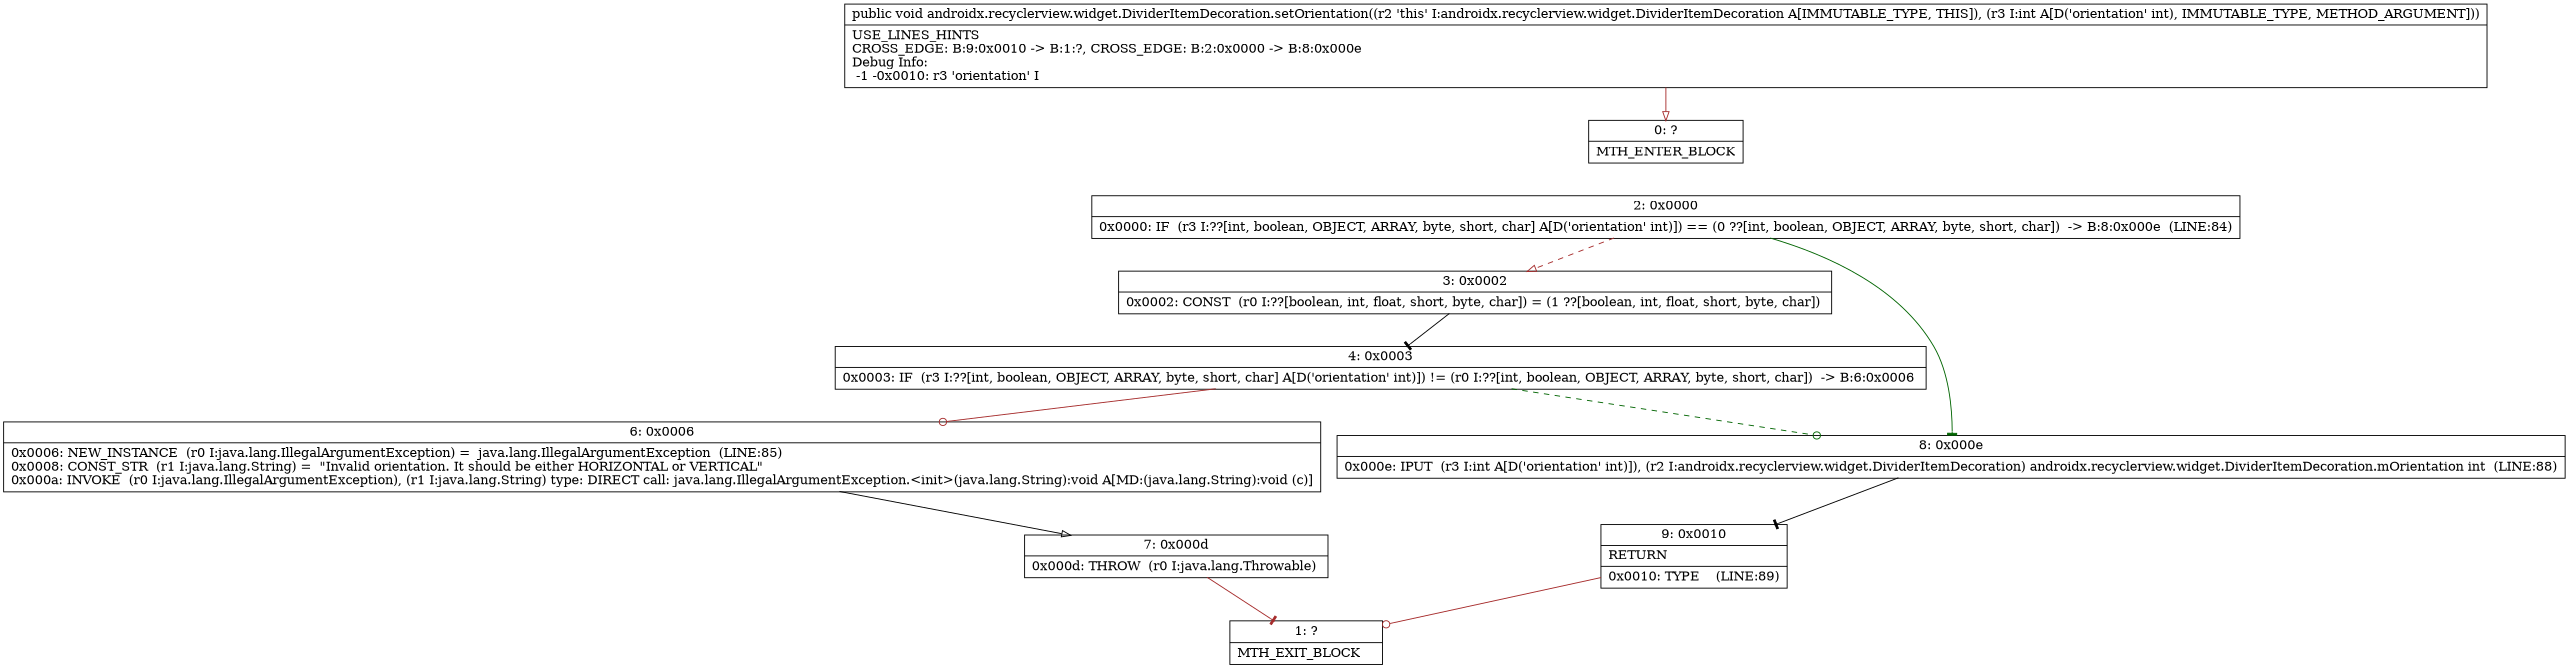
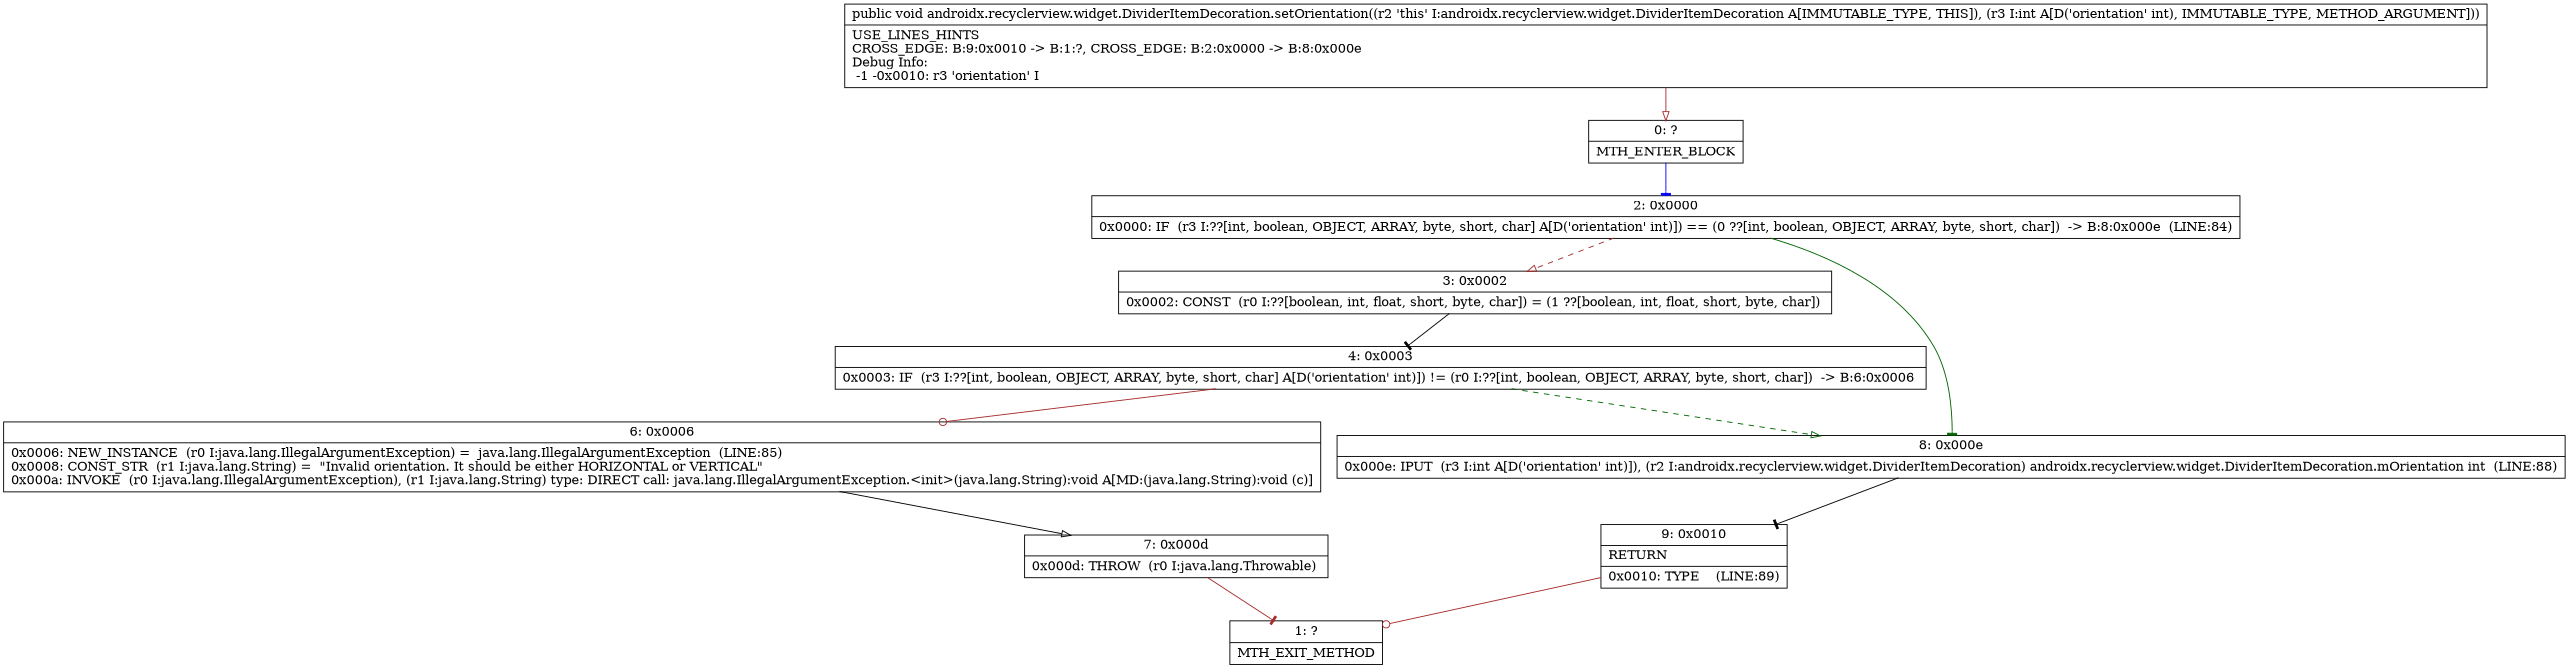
none -> (1666, 177)
(1662, 412) -> (1662, 412)
(1299, 653) -> (1306, 653)
